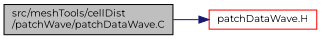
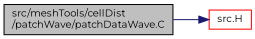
(263, 20) -> (230, 20)
